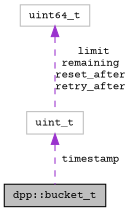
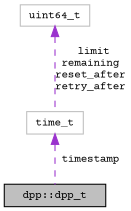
(55, 123) -> (55, 123)
(55, 195) -> (55, 195)
